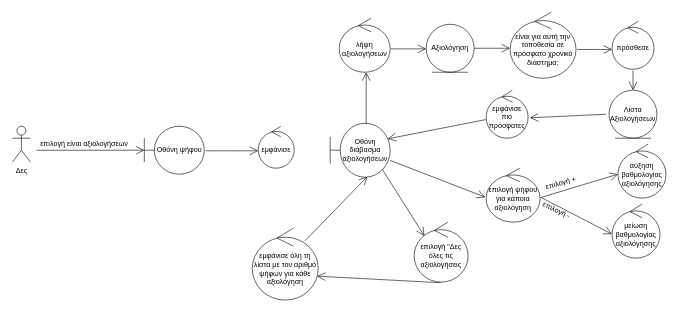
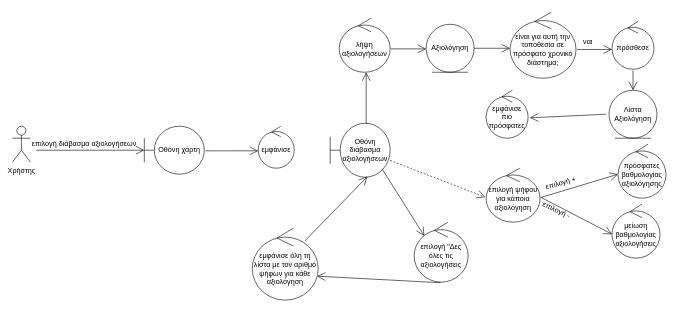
none -> (588, 42)
(633, 114) -> (633, 114)
(437, 129) -> none
(84, 144) -> (84, 144)
(179, 150) -> (179, 150)
(22, 171) -> (22, 171)
(642, 175) -> (642, 175)
(437, 179) -> (437, 179)
(636, 235) -> (636, 235)
